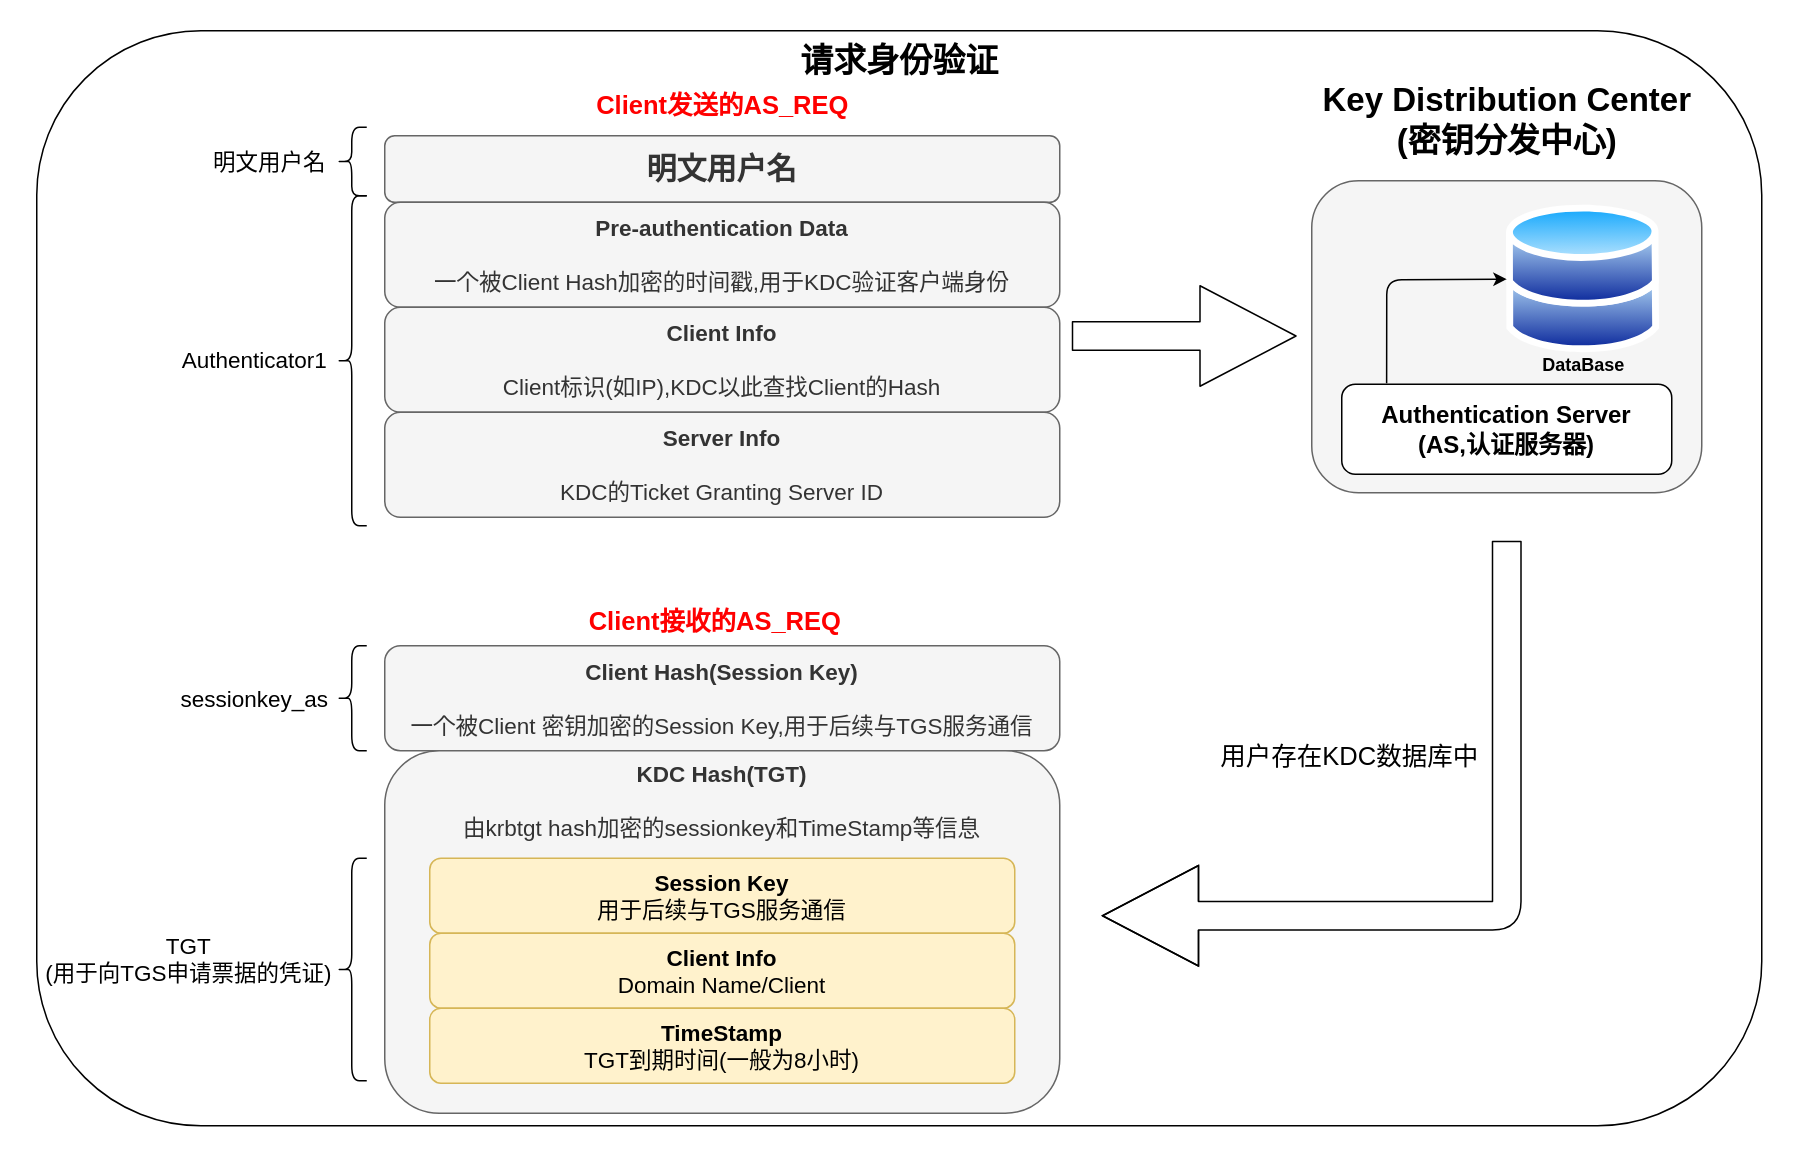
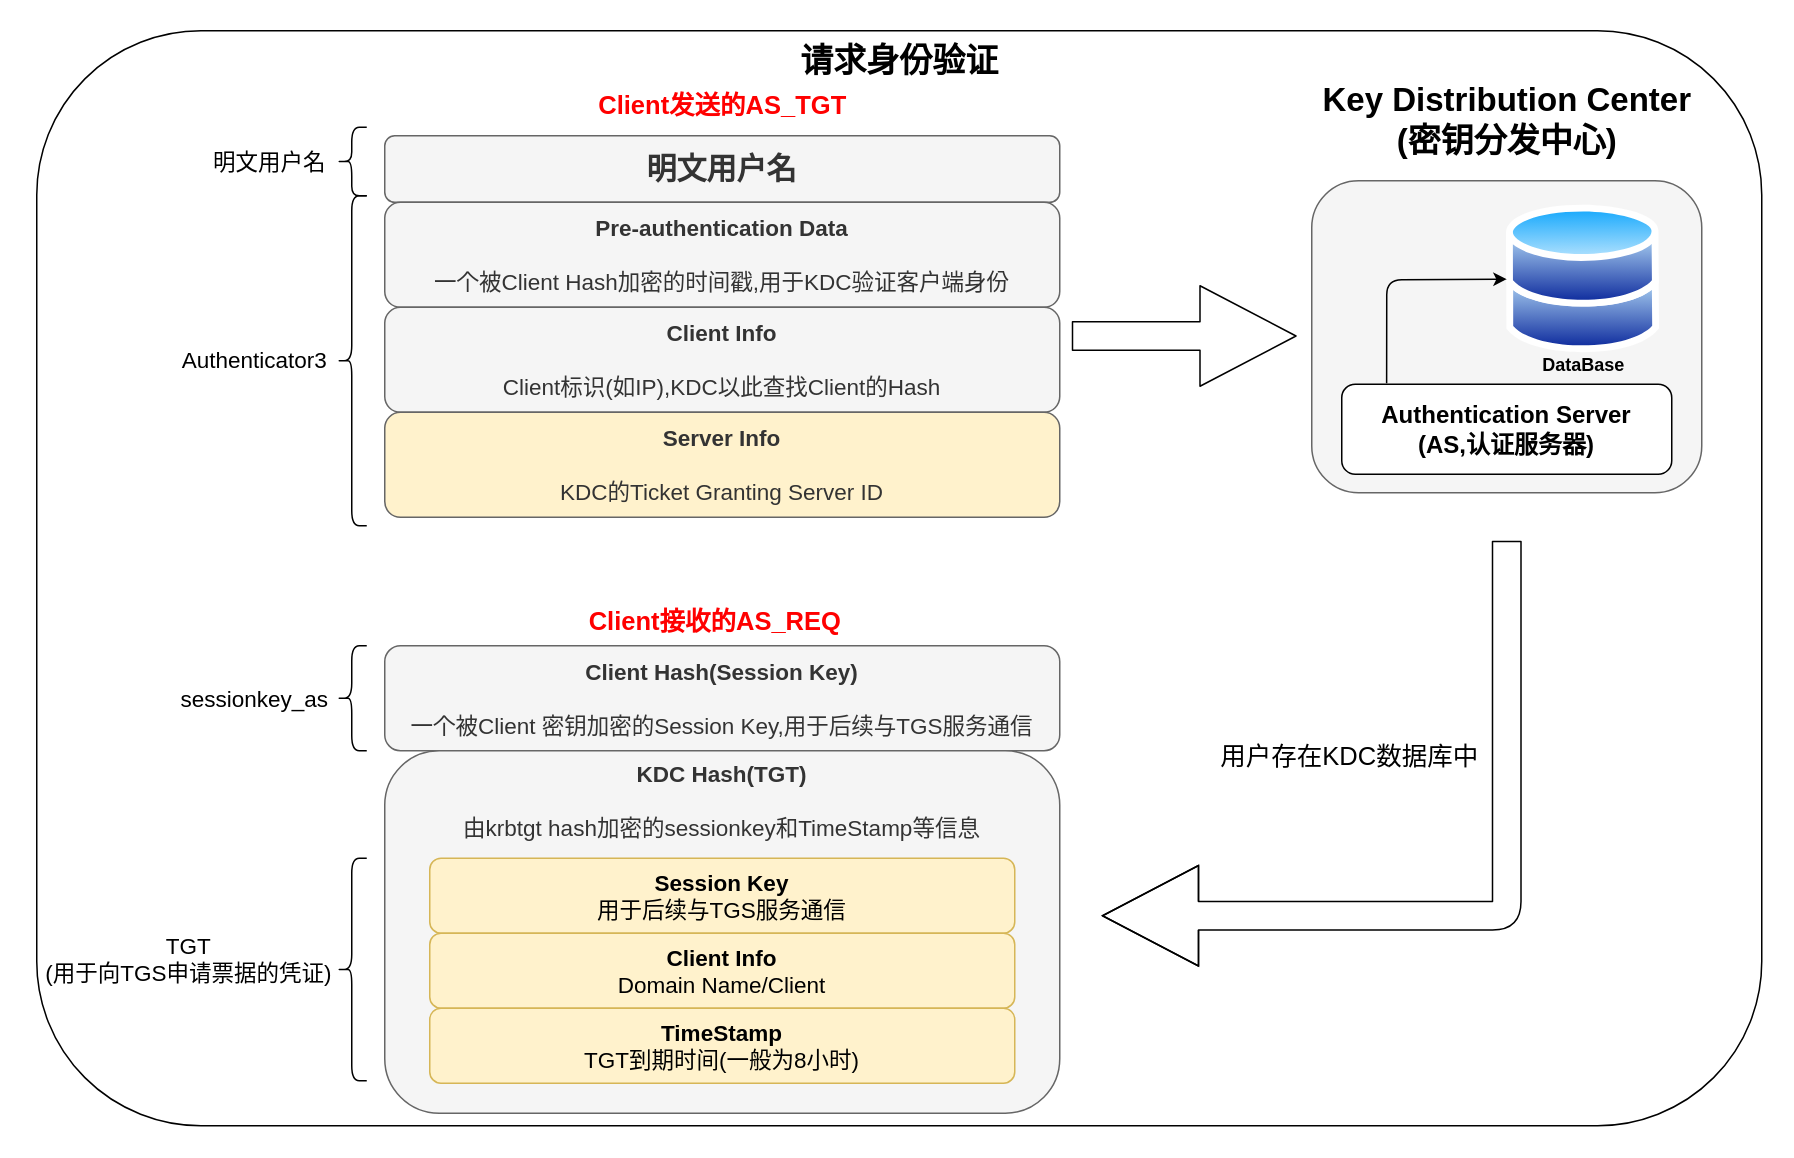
(723, 107) -> (723, 107)
(255, 359) -> (255, 359)
(722, 465) -> (722, 465)
